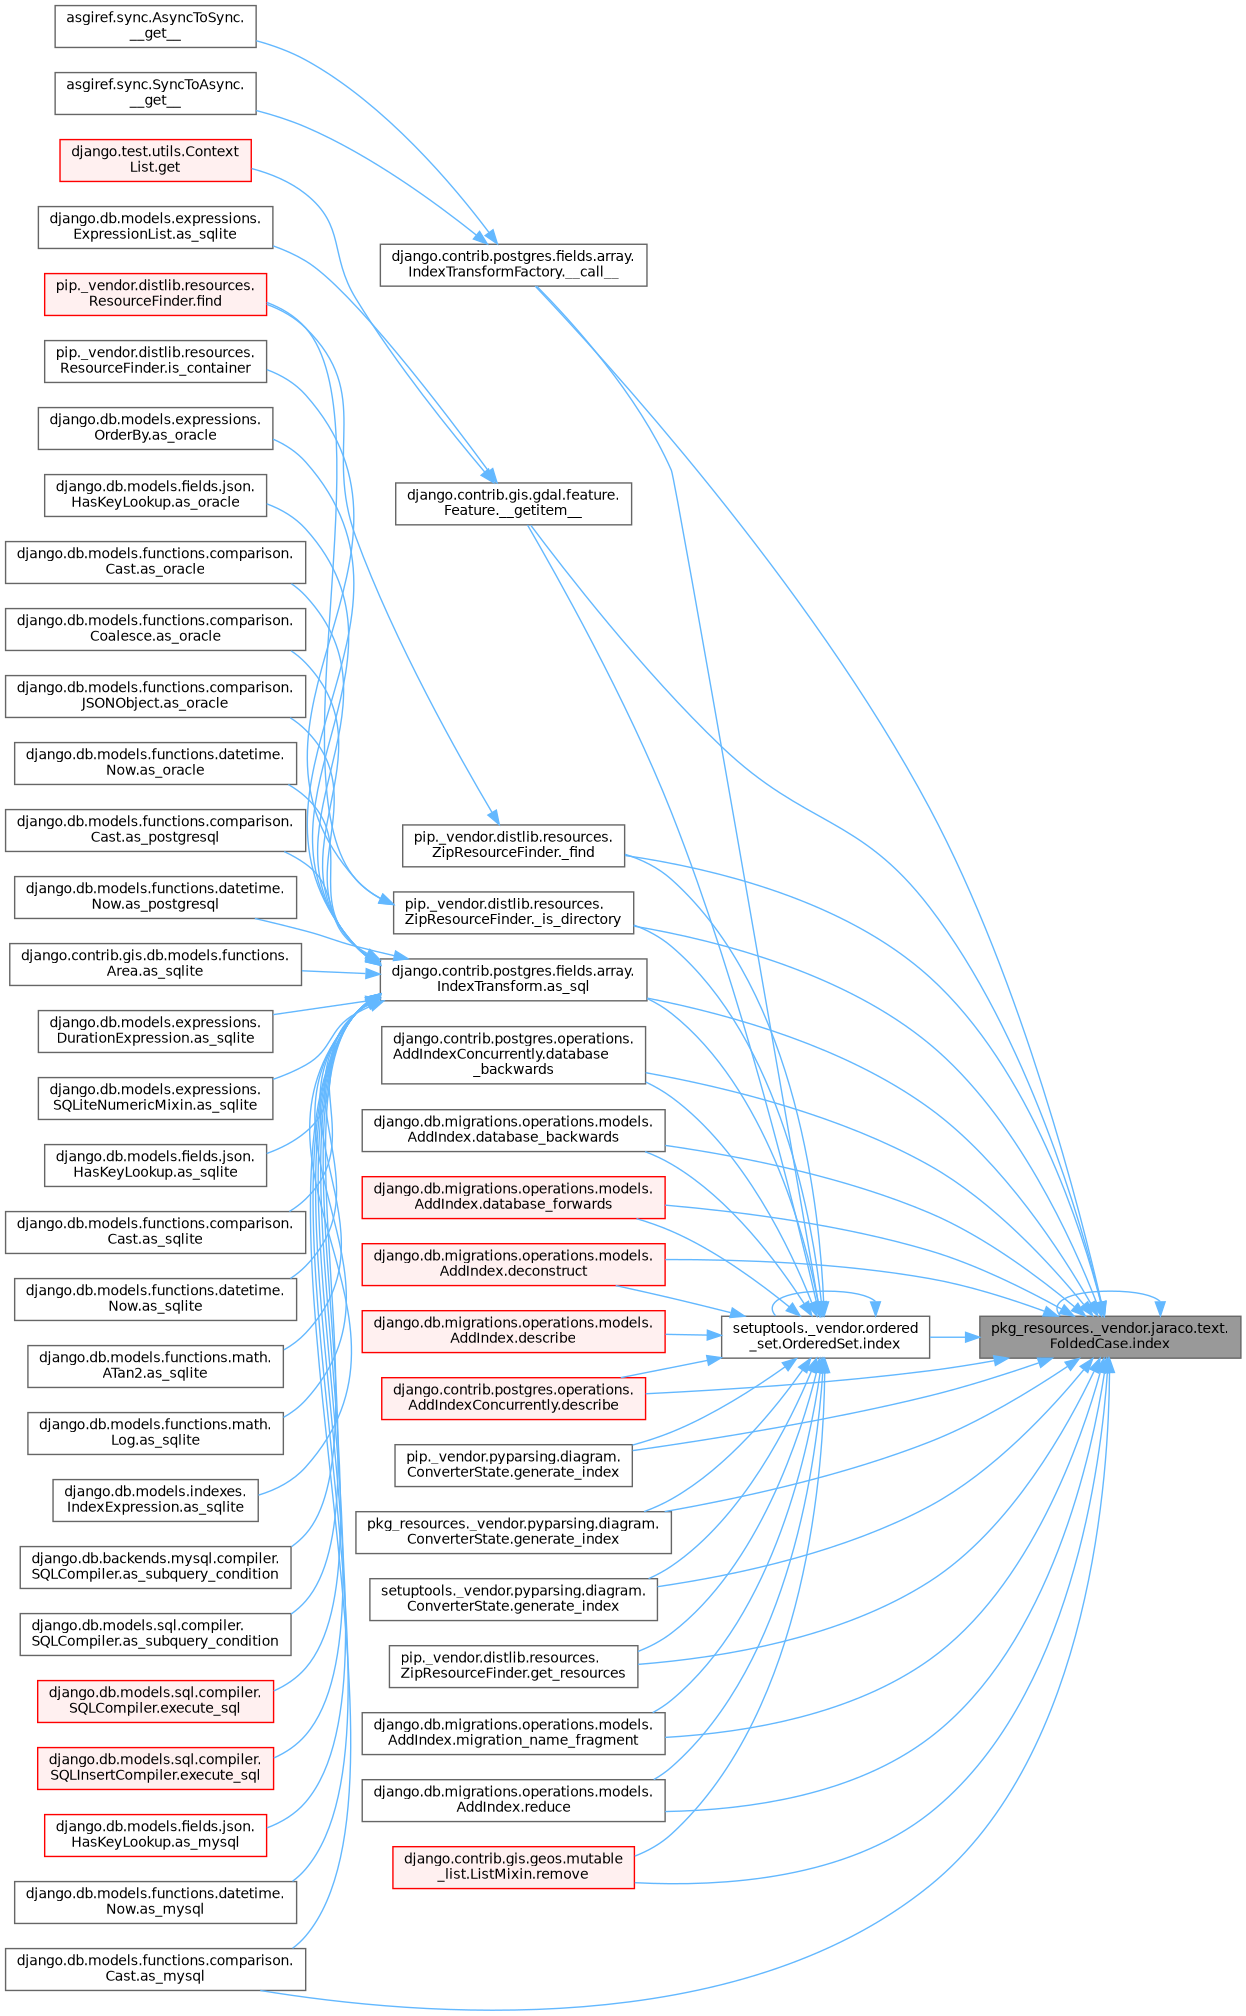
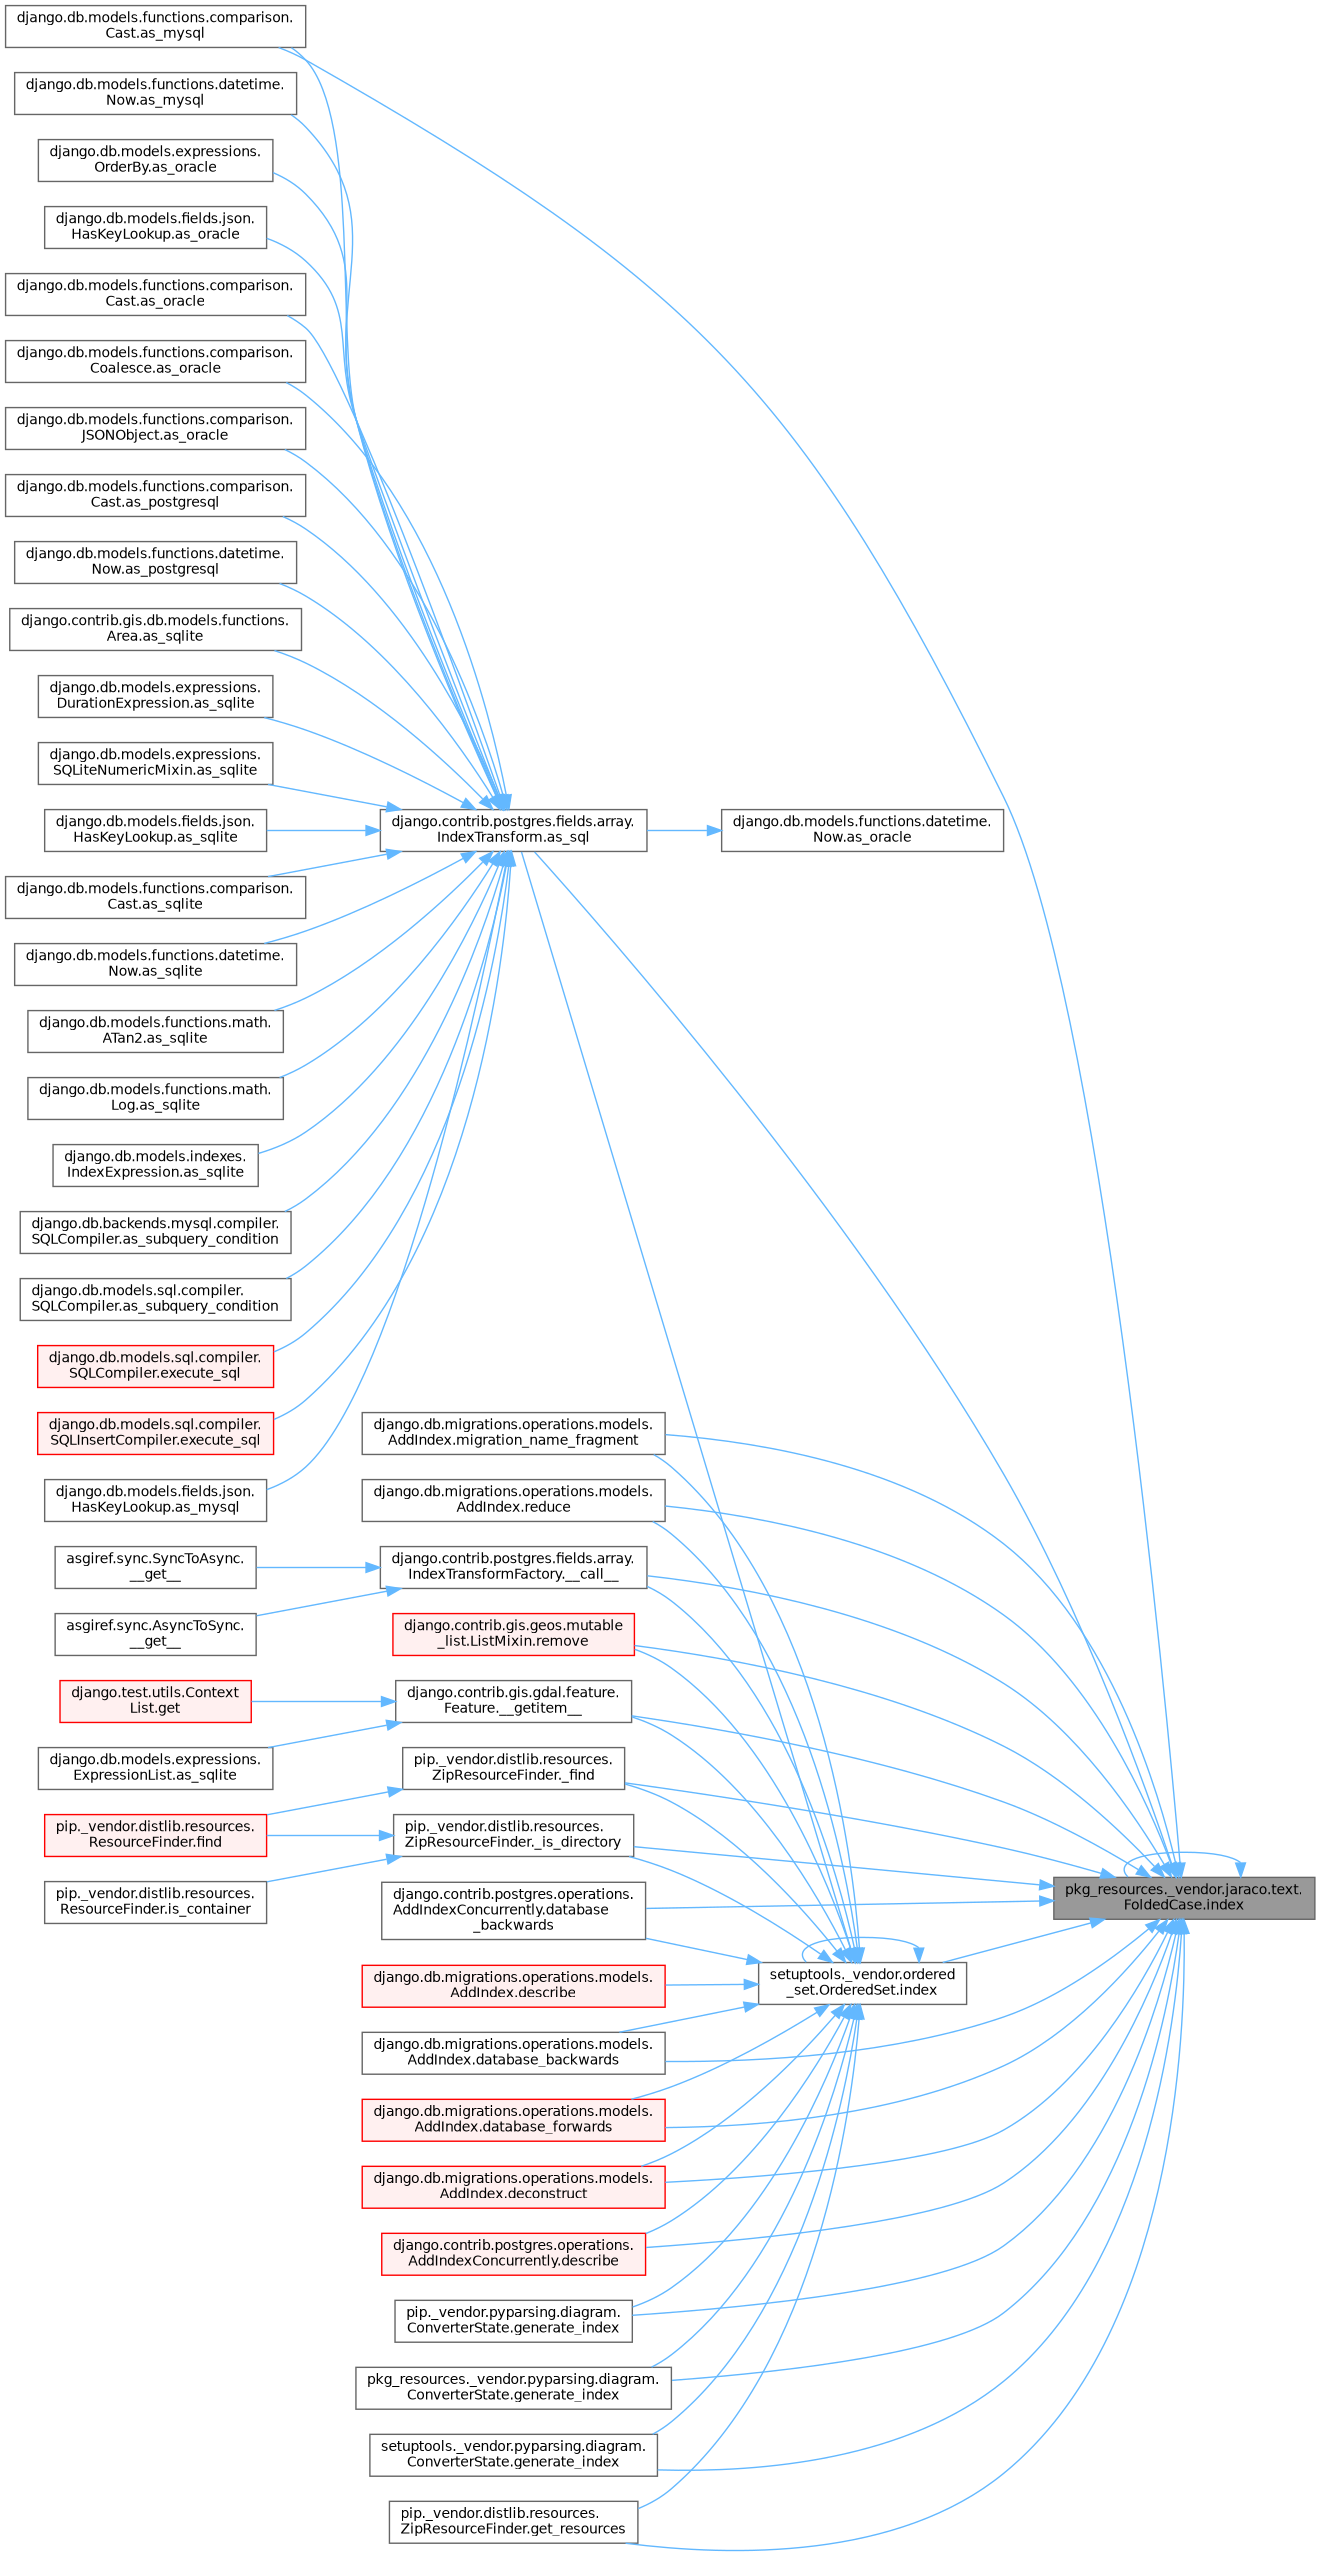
(331, 869) -> (677, 831)
(156, 1836) -> (156, 1501)
